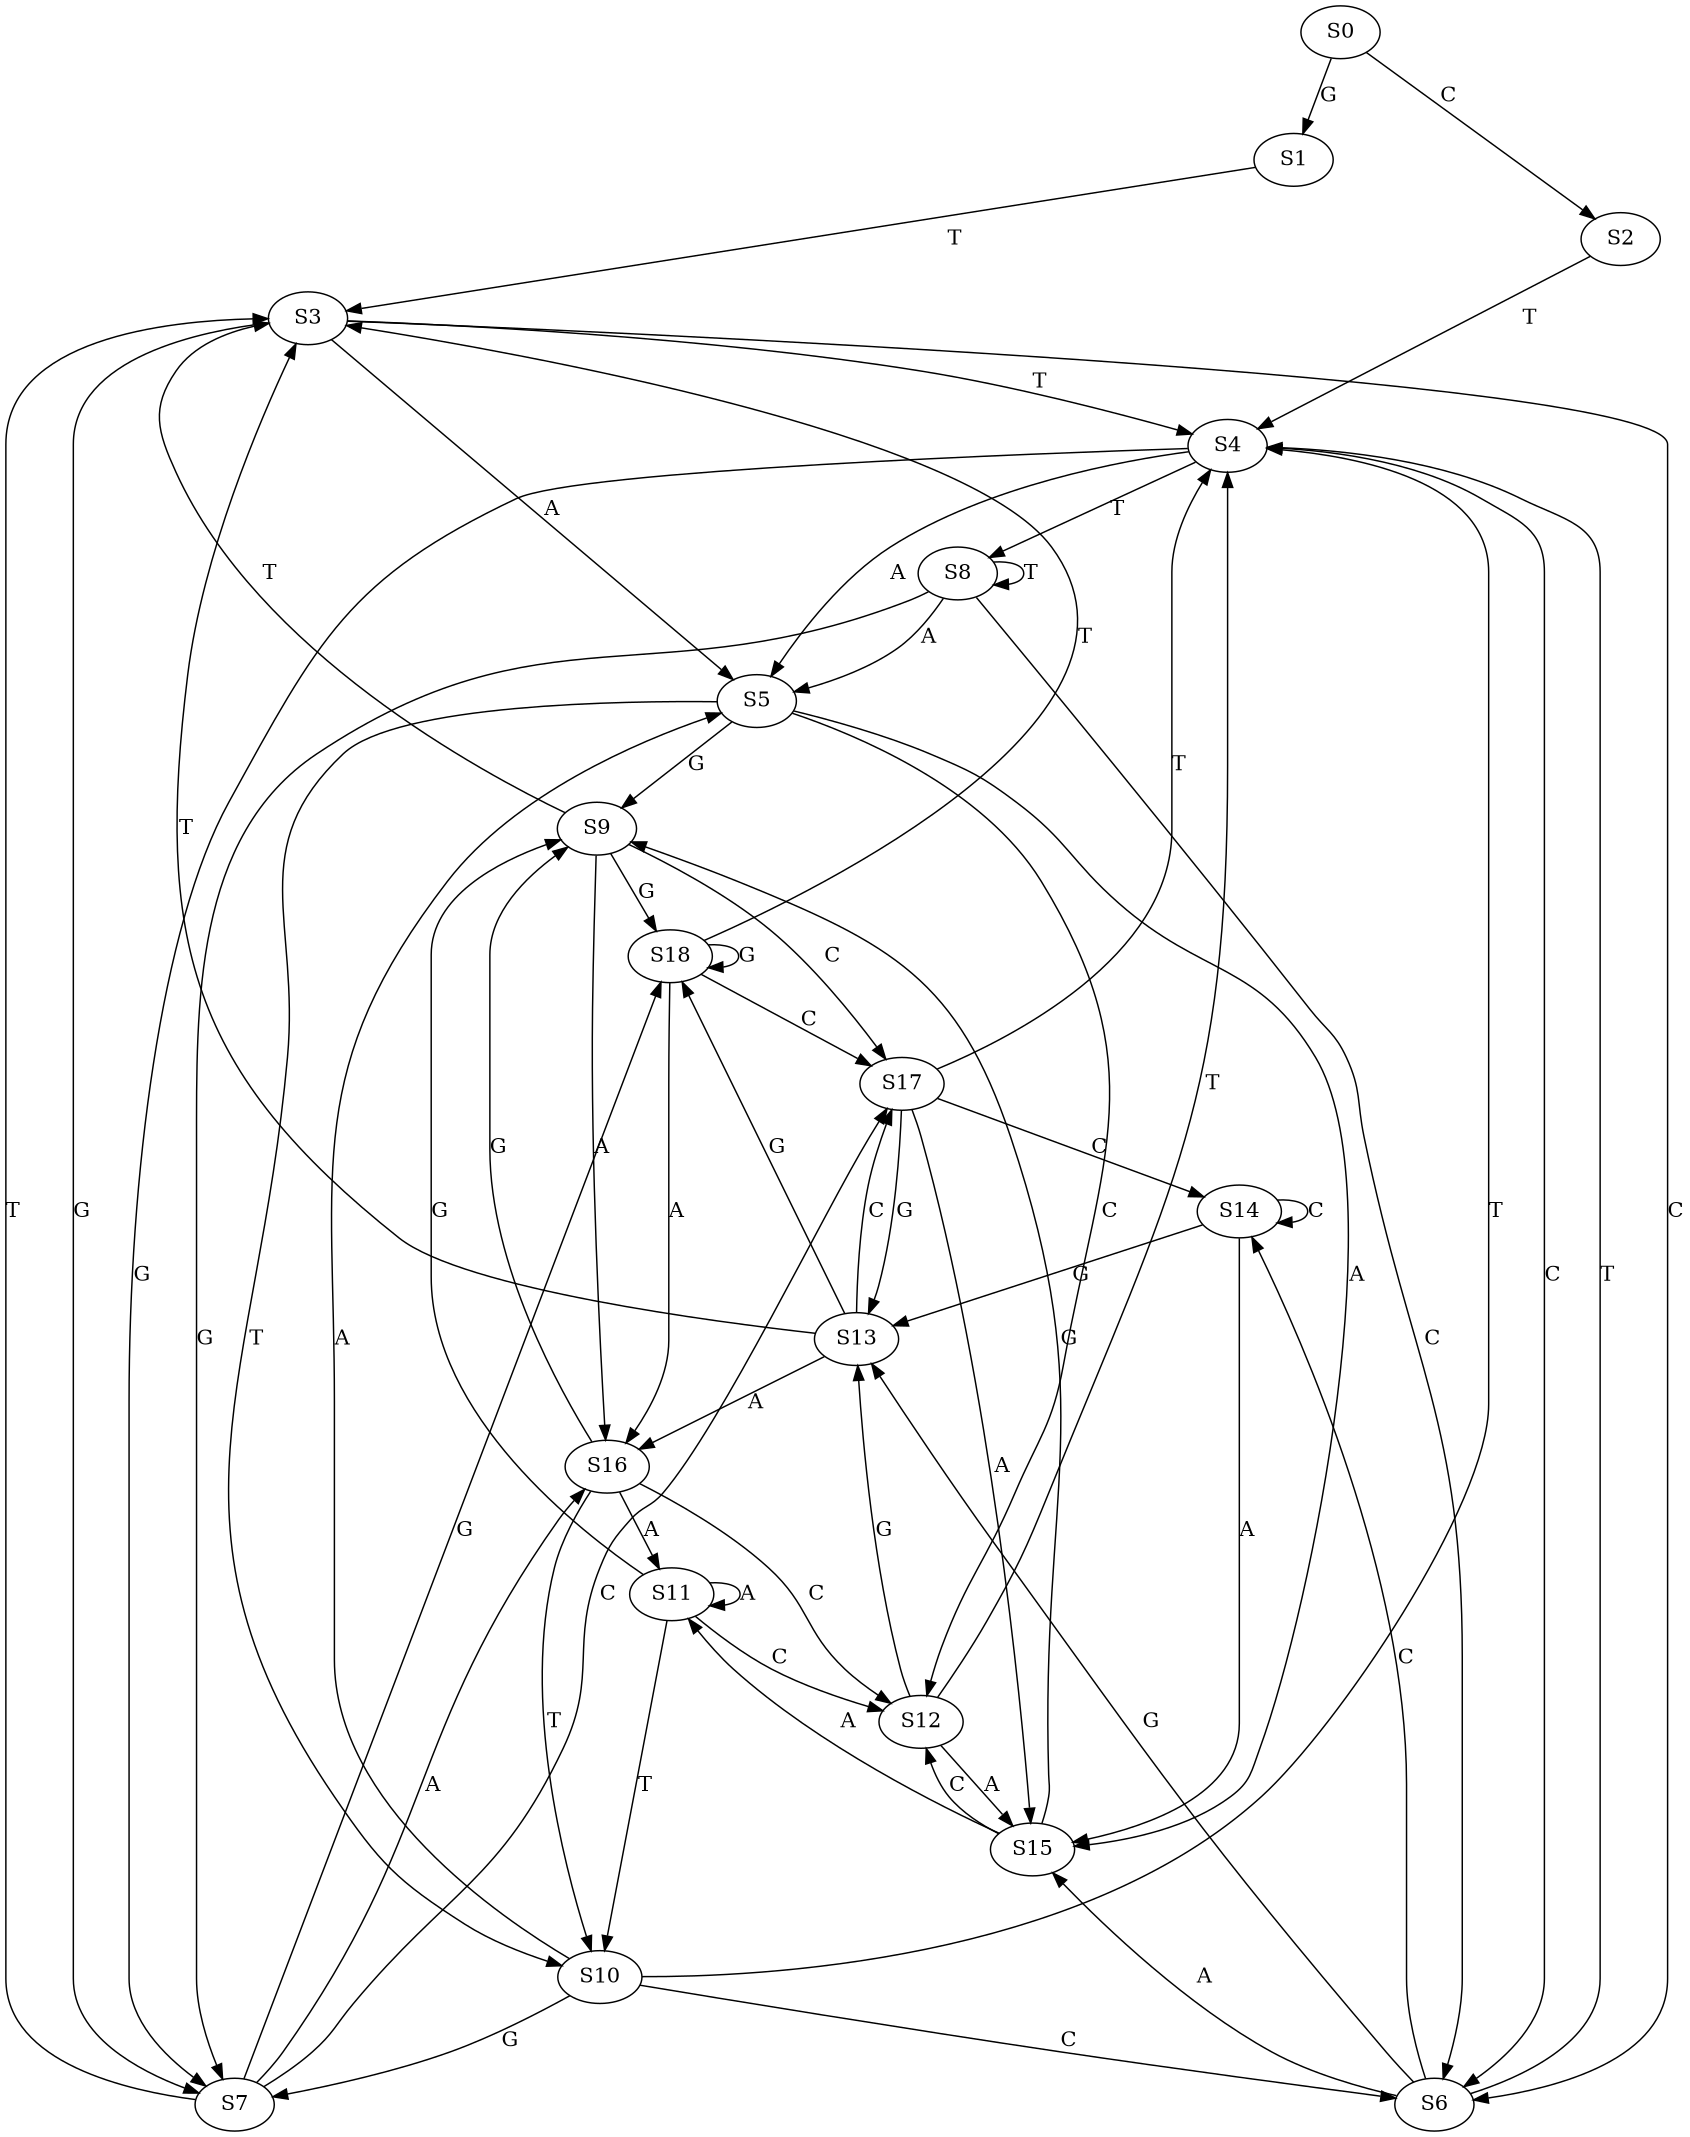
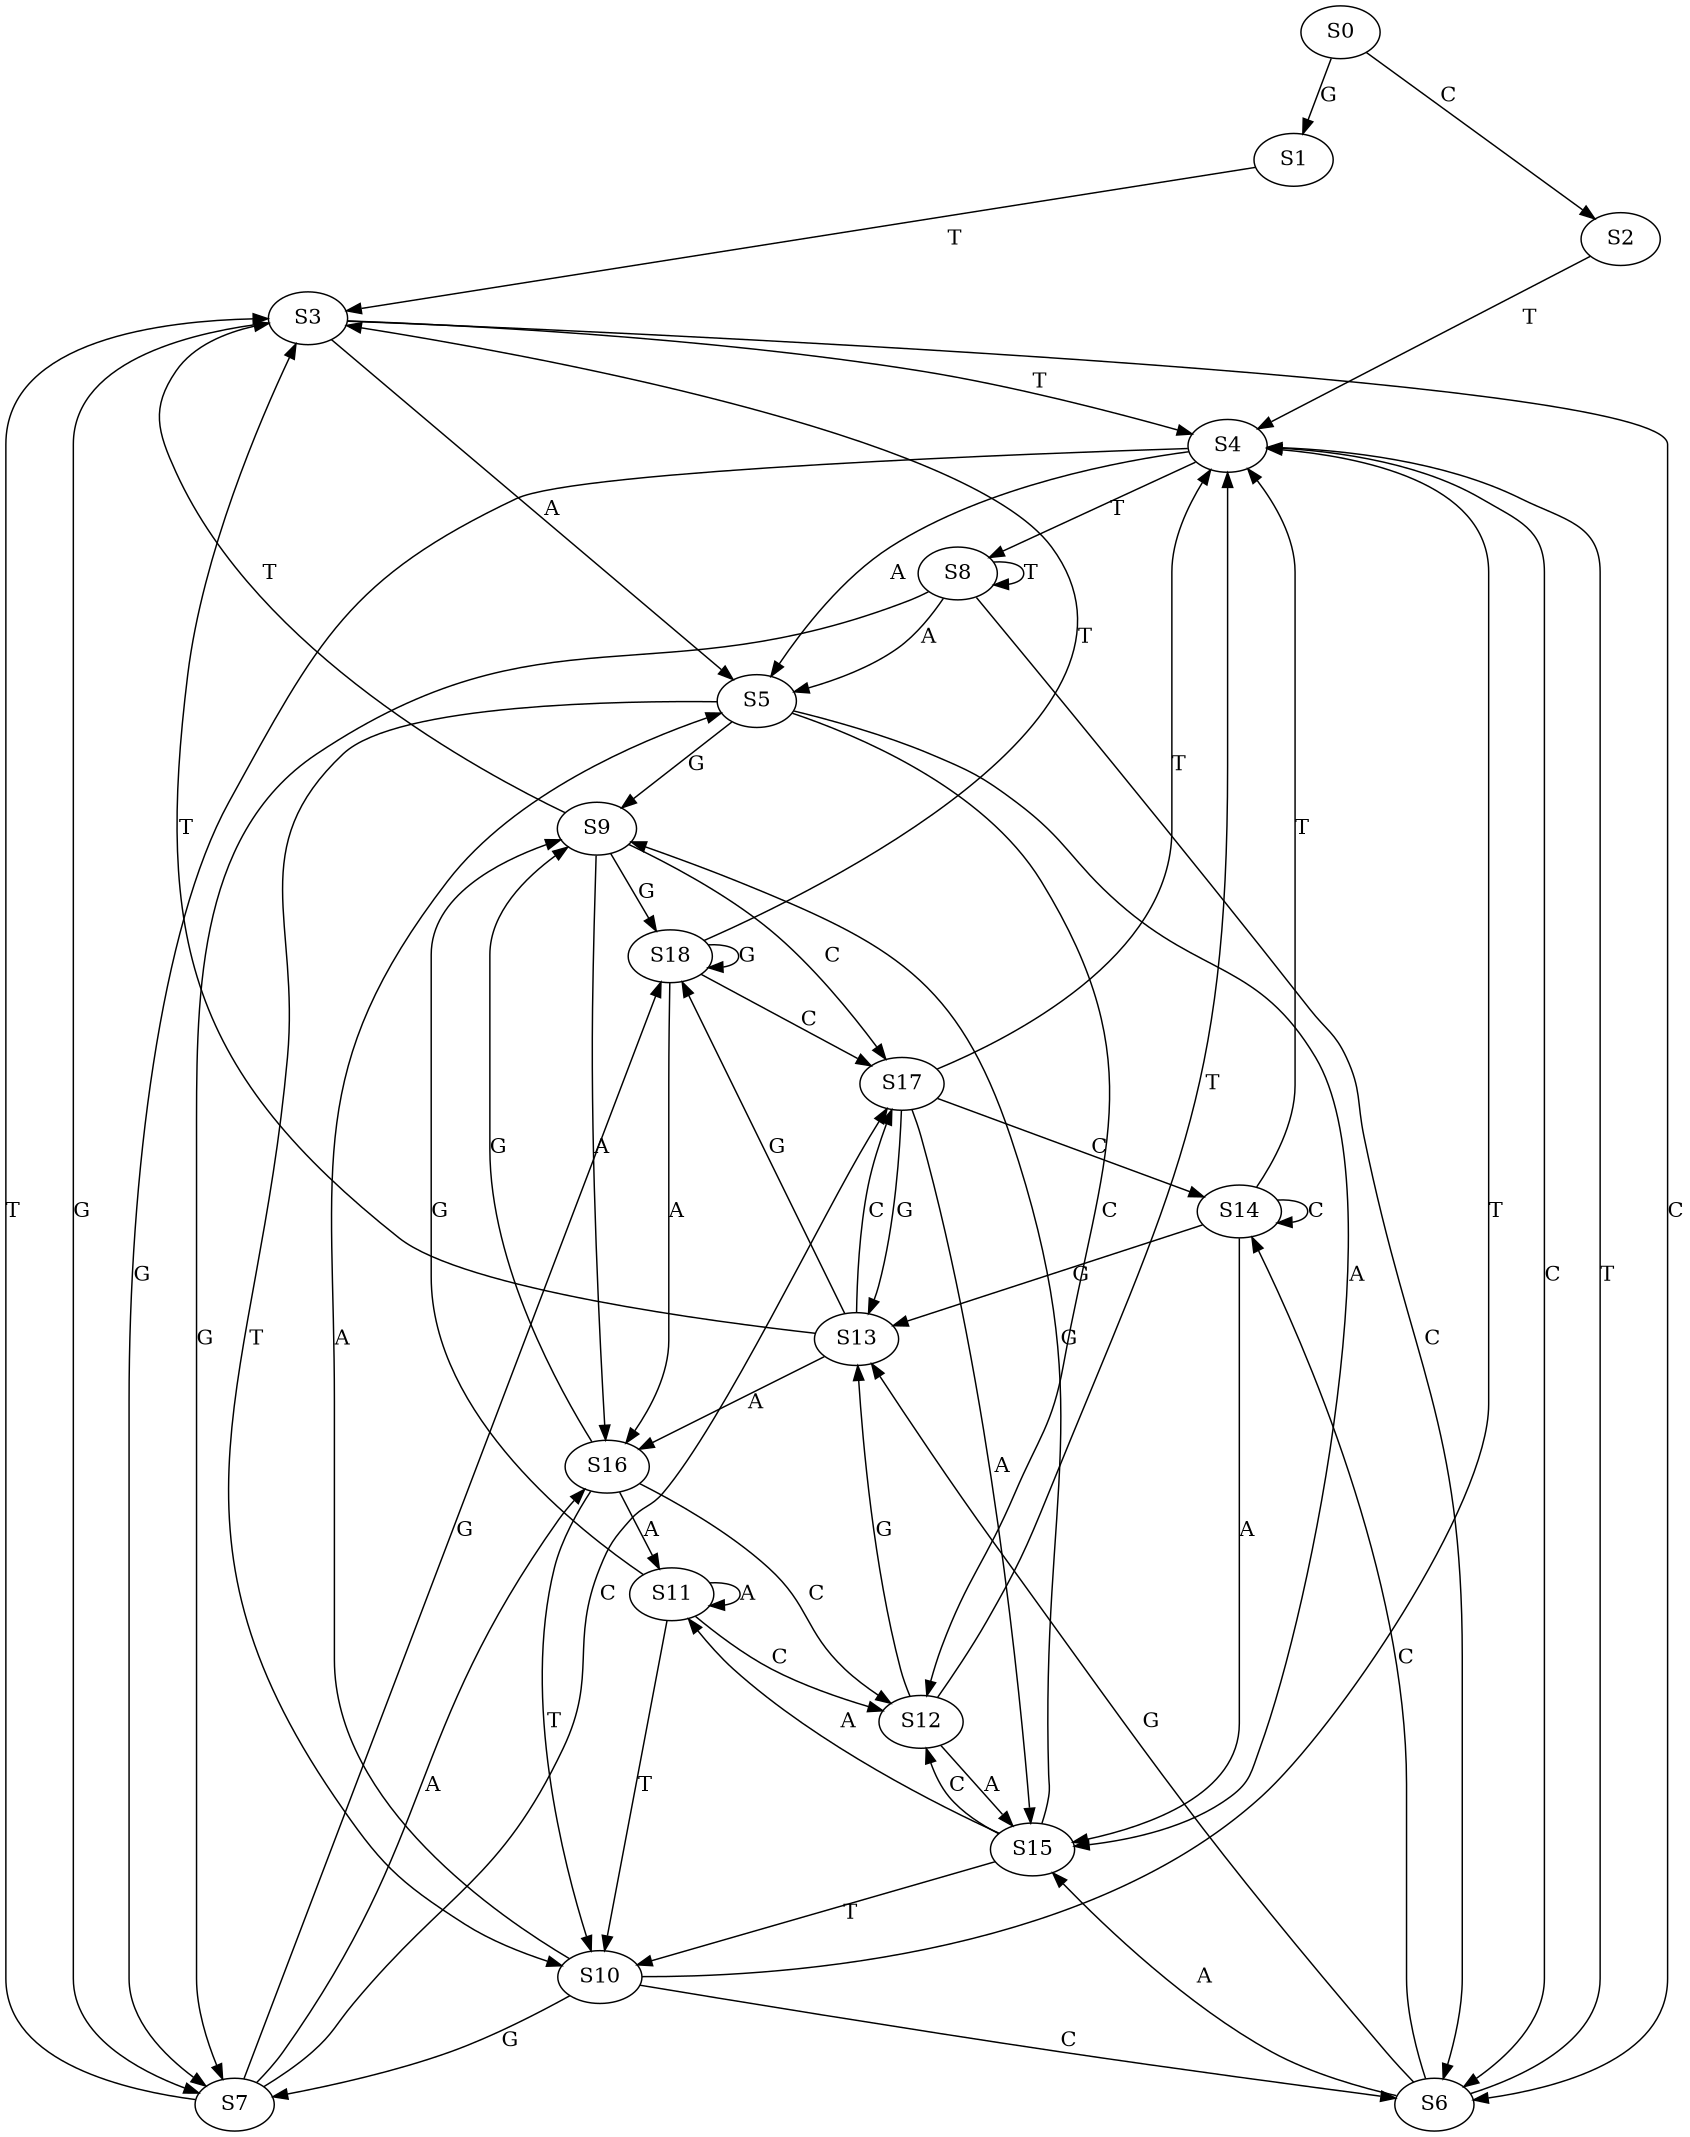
none -> (1295, 833)
none -> (823, 1911)
